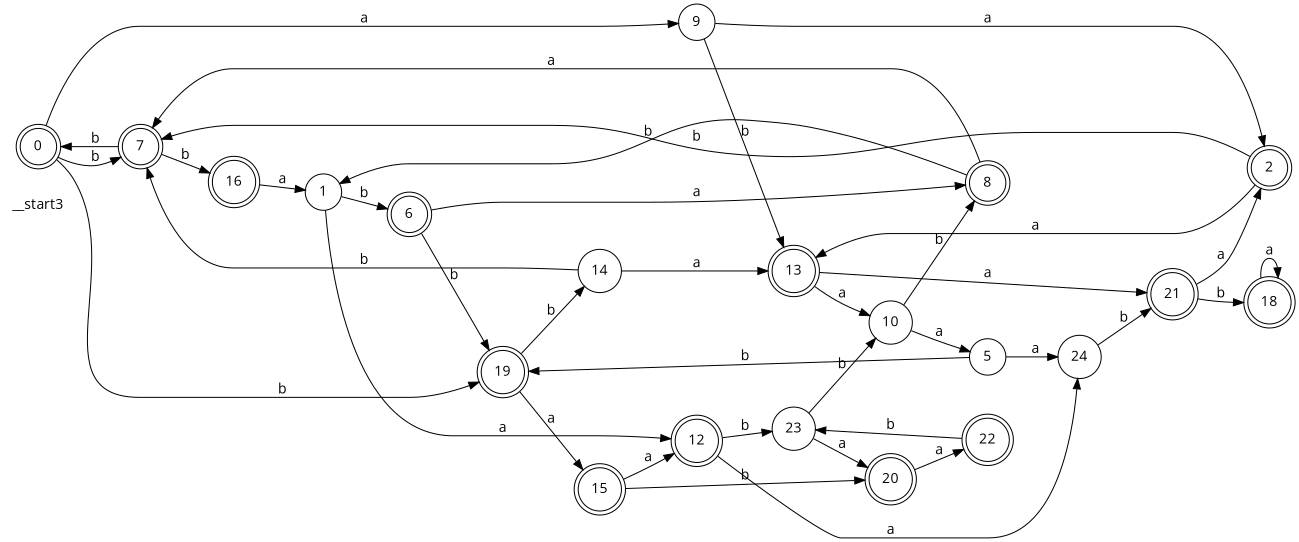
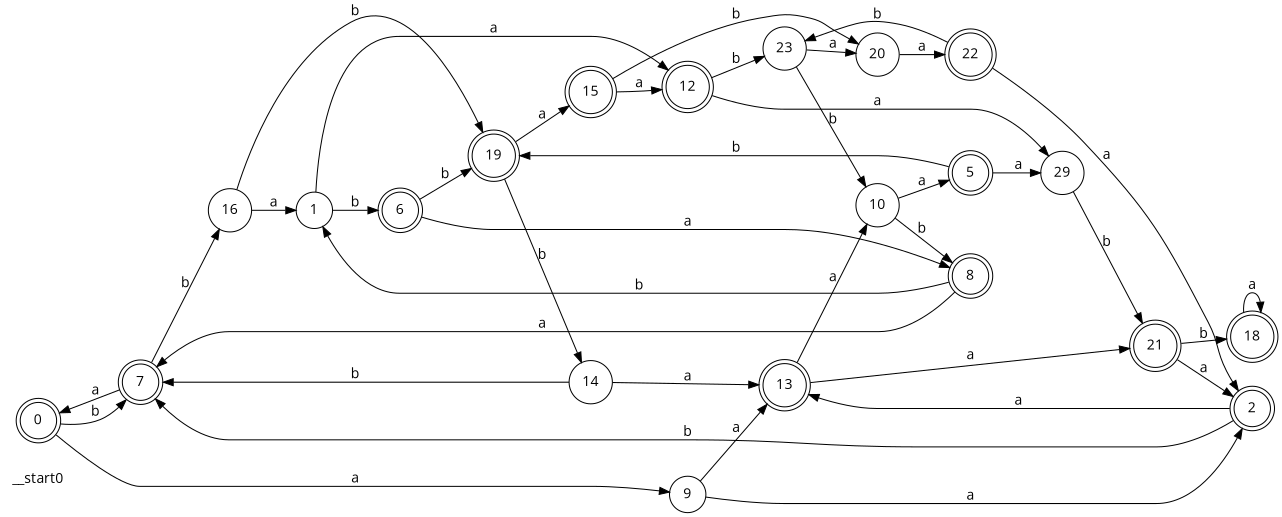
(745, 132) -> (736, 428)
(96, 139) -> (96, 391)
(234, 182) -> (230, 210)
(38, 205) -> (38, 479)
none -> (1139, 205)
(988, 357) -> (970, 173)
(1080, 357) -> (1062, 173)
(166, 397) -> (340, 30)
(891, 479) -> (878, 55)
